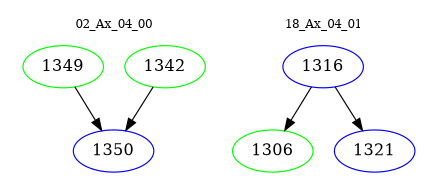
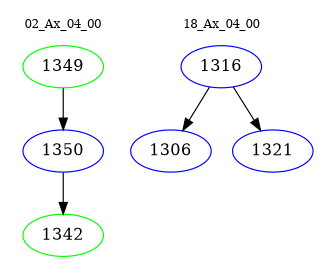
(324, 25) -> (222, 25)
(143, 104) -> (63, 187)
(273, 151) -> (171, 151)
